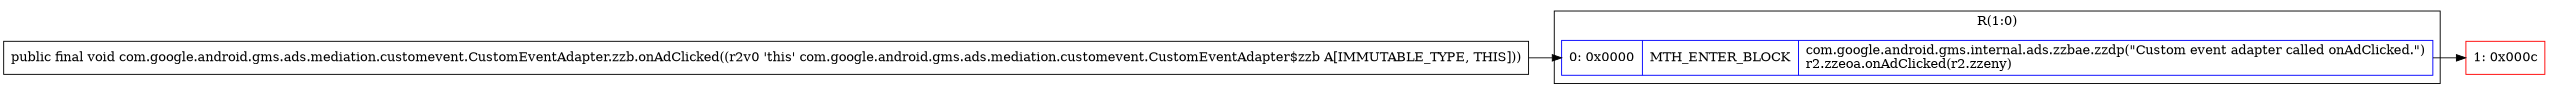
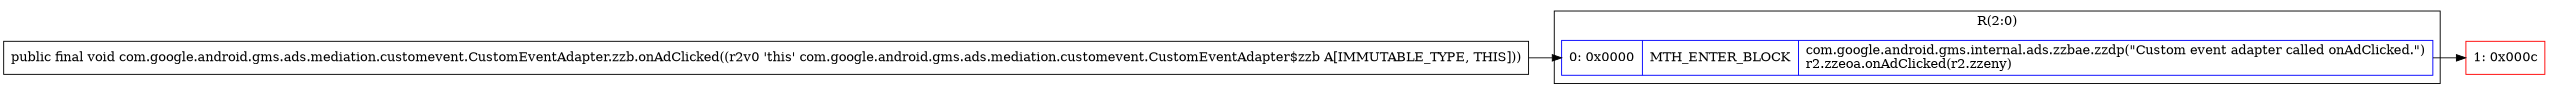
(1997, 22) -> (1997, 22)
